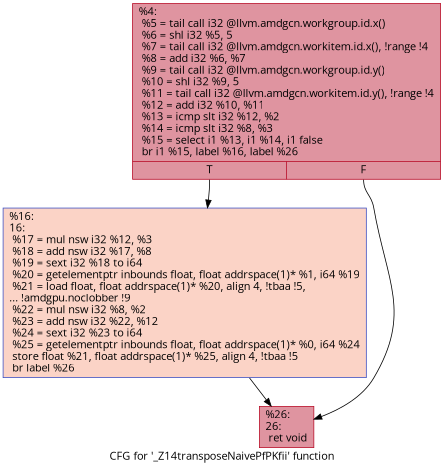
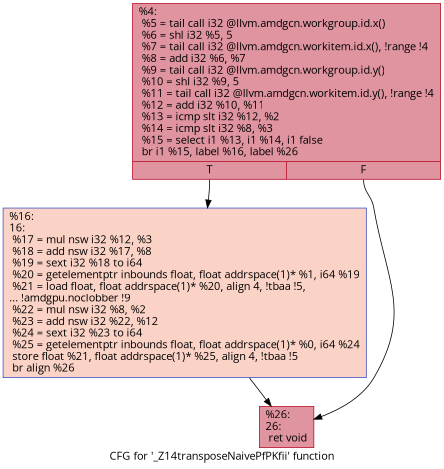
(42, 368) -> (42, 368)
